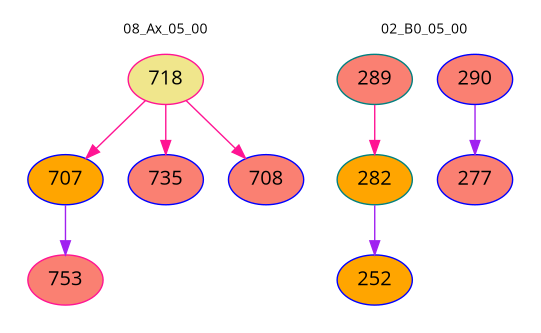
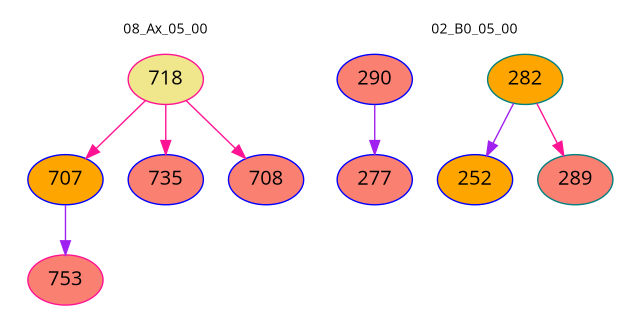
(375, 123) -> (547, 123)
